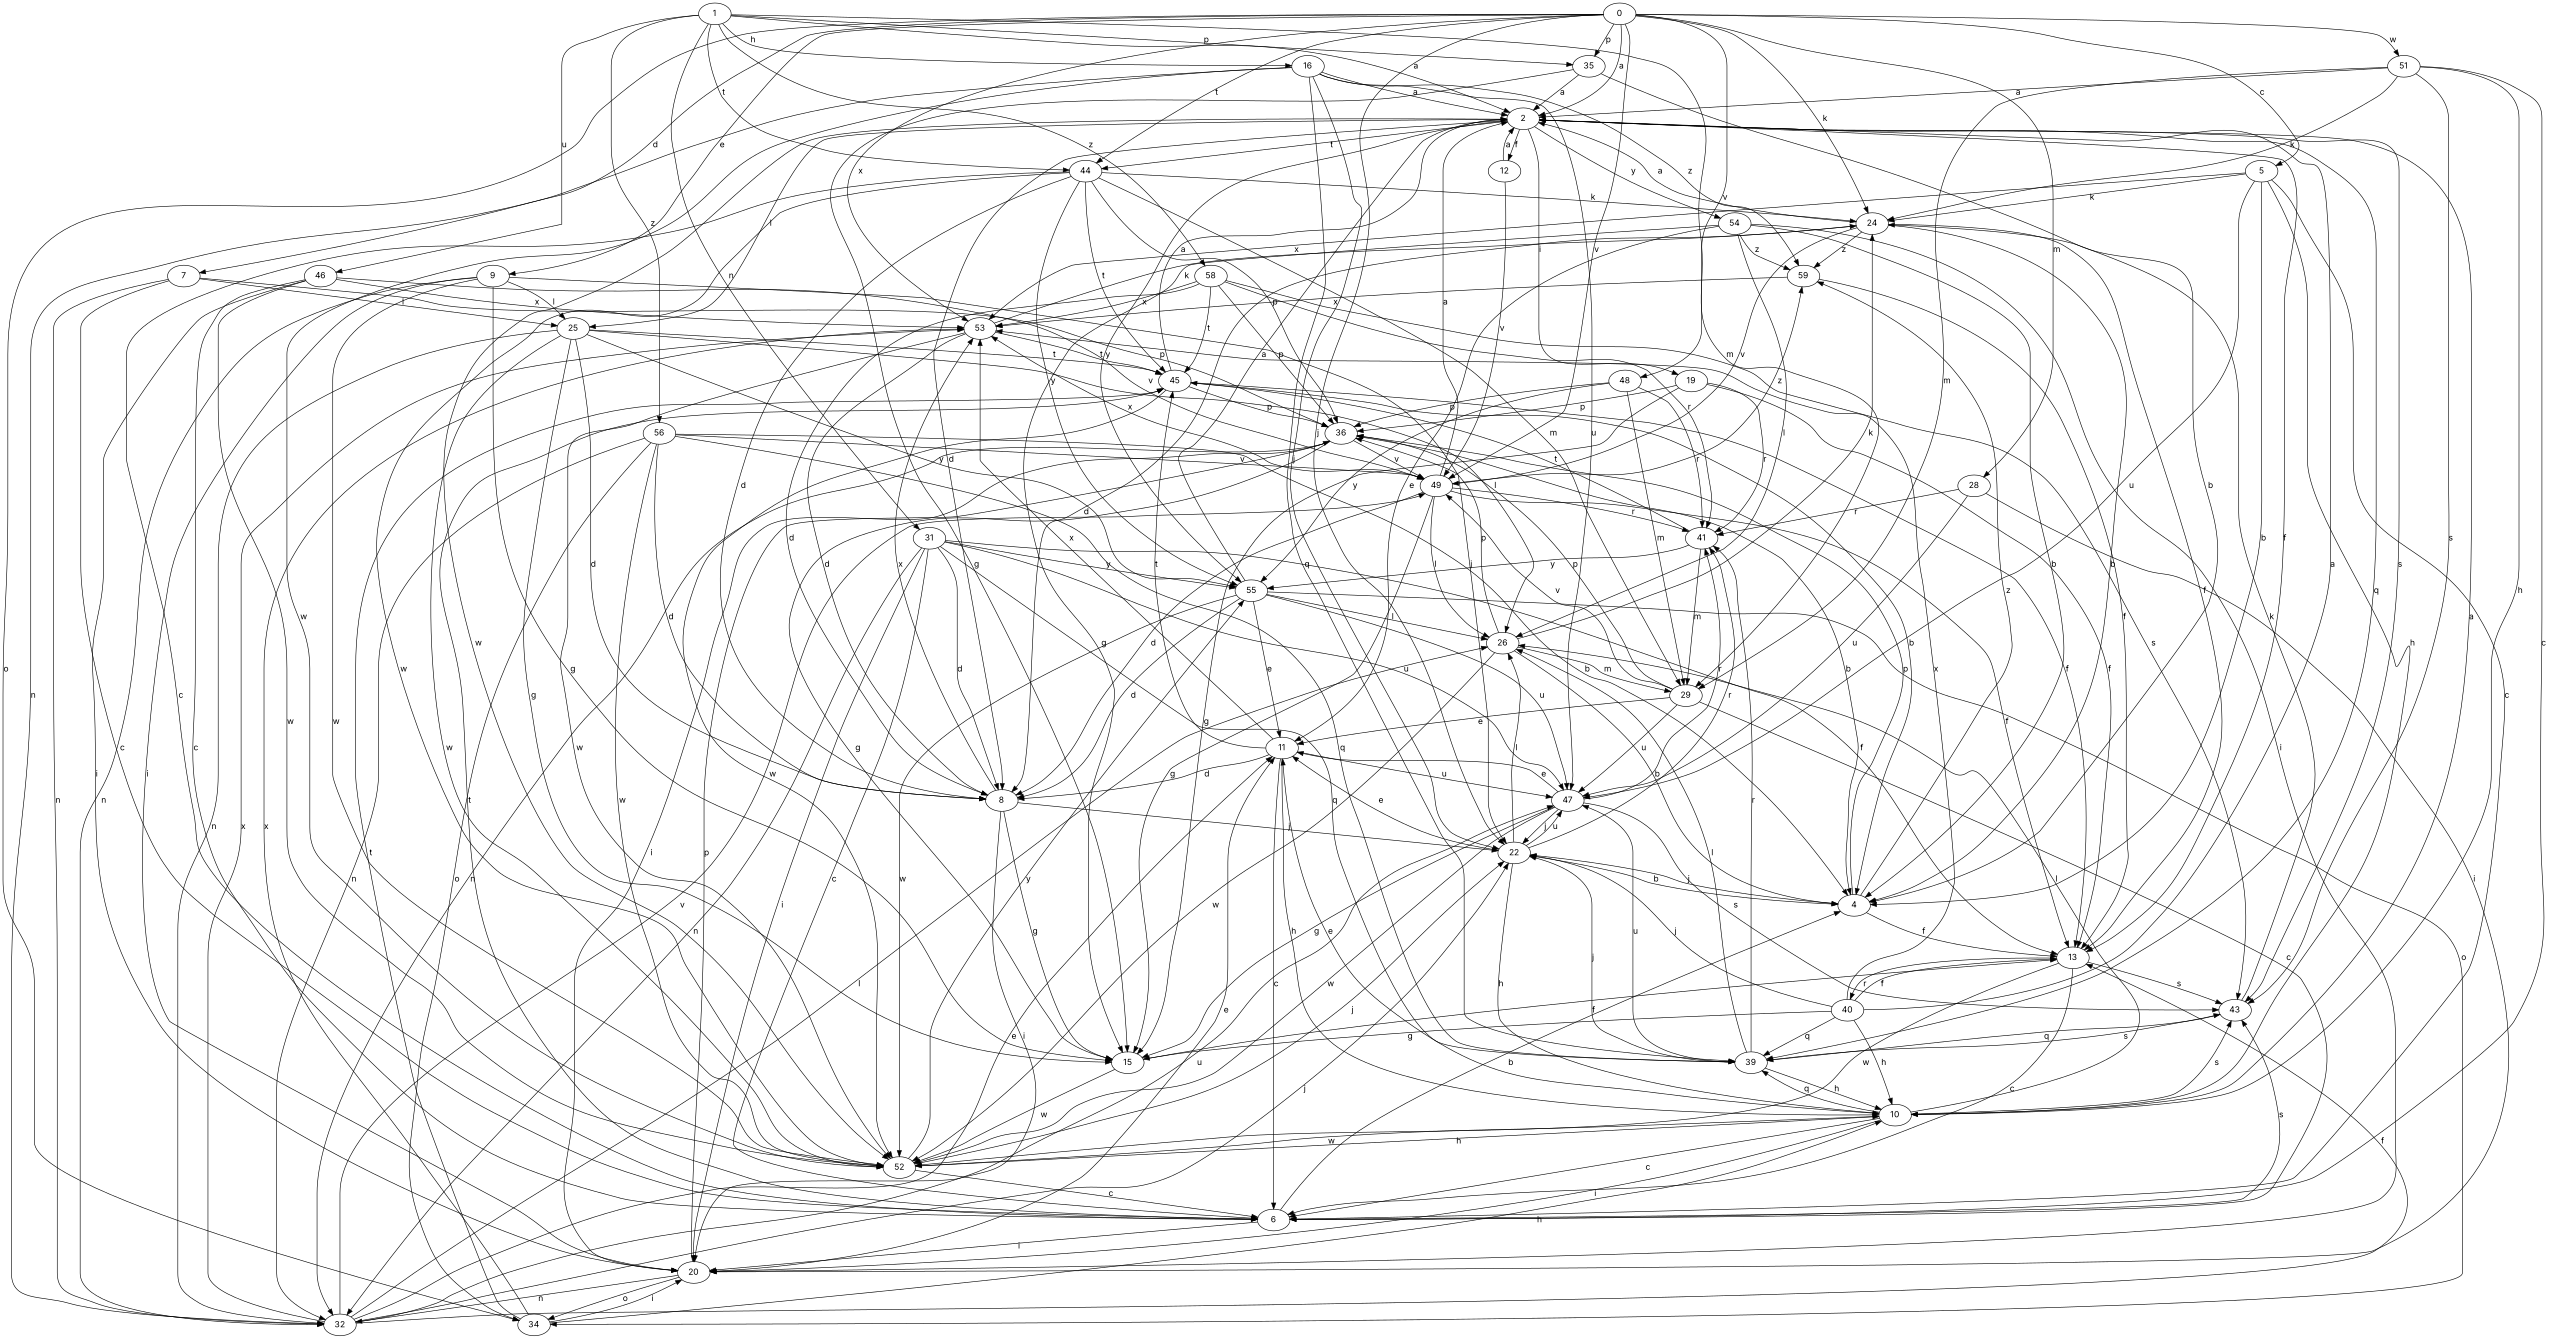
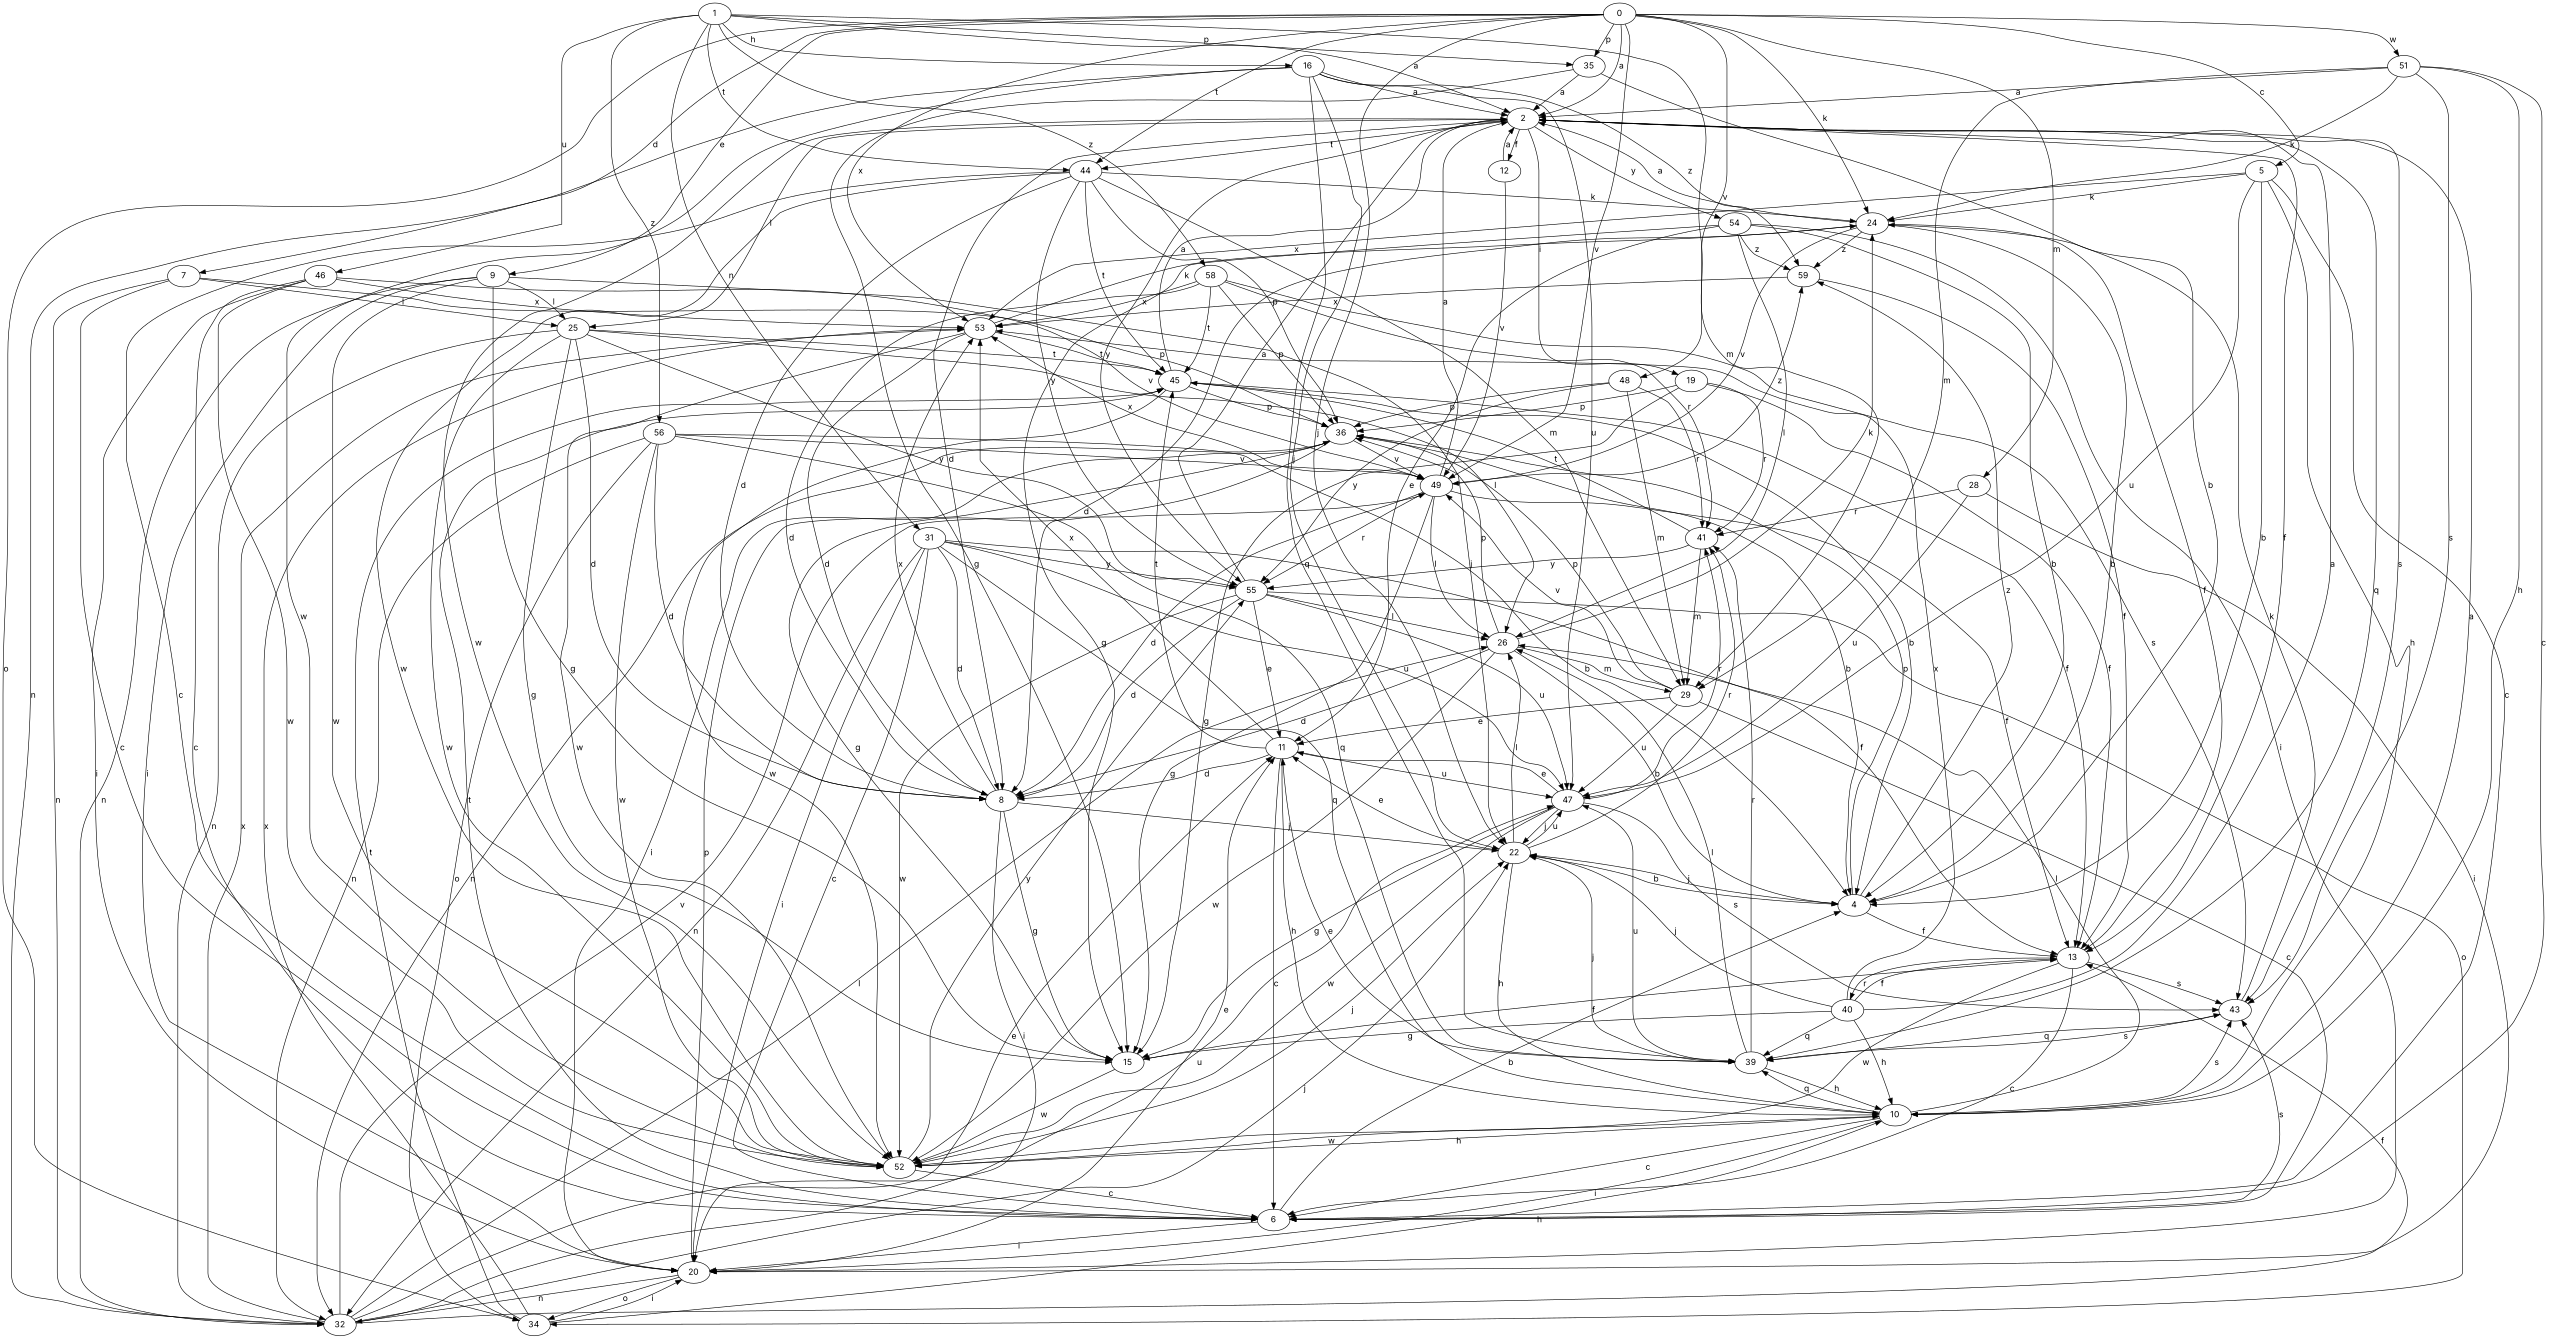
(1592, 508) -> (1346, 536)
none -> (1247, 734)
